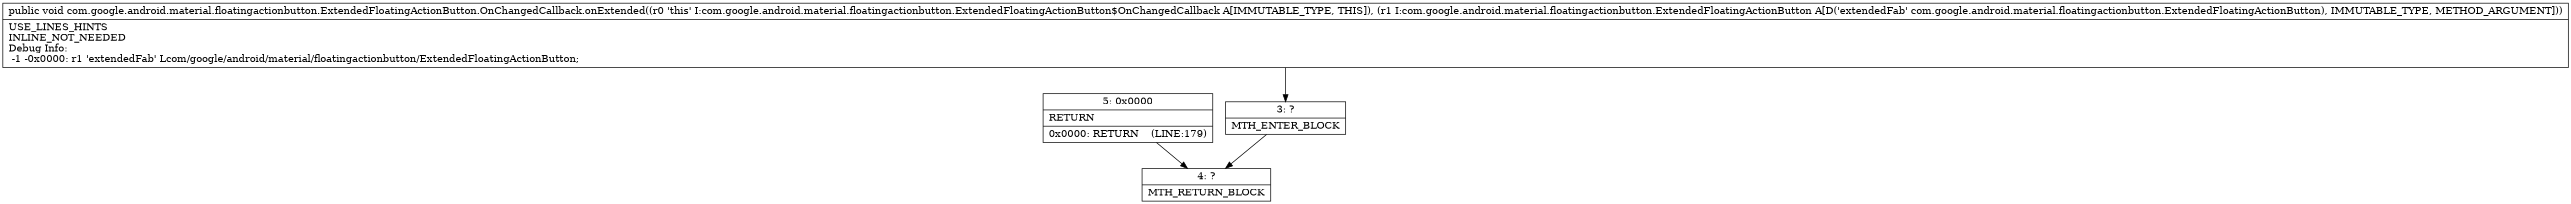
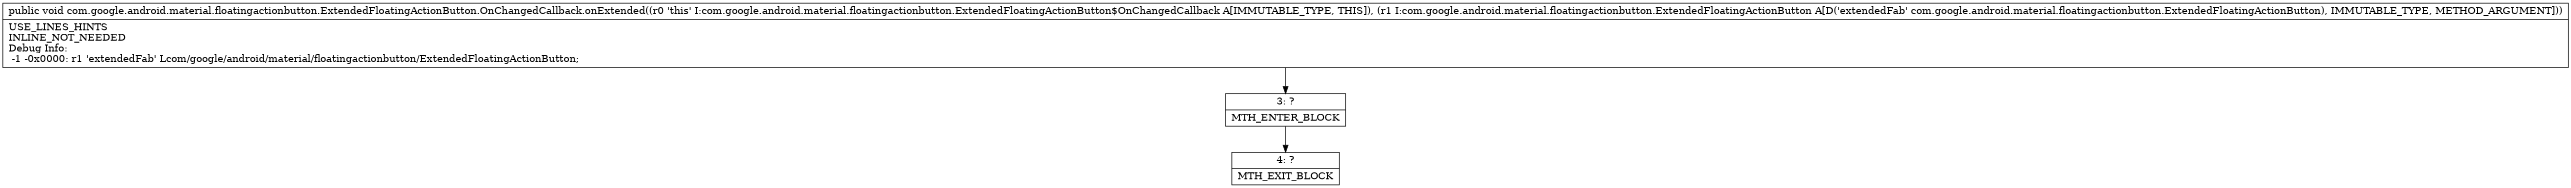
(1128, 118) -> none
(1206, 193) -> (1286, 176)
